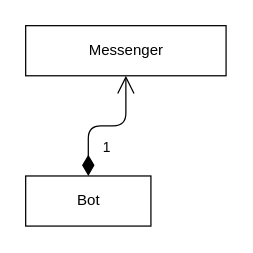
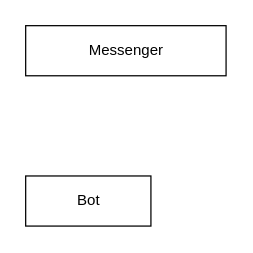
(116, 126) -> none
